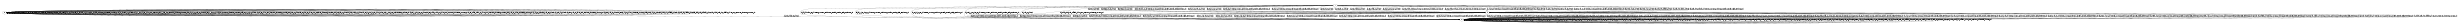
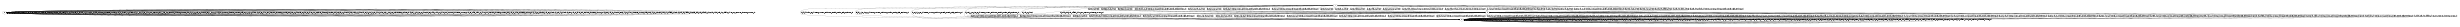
(733, 16) -> none
